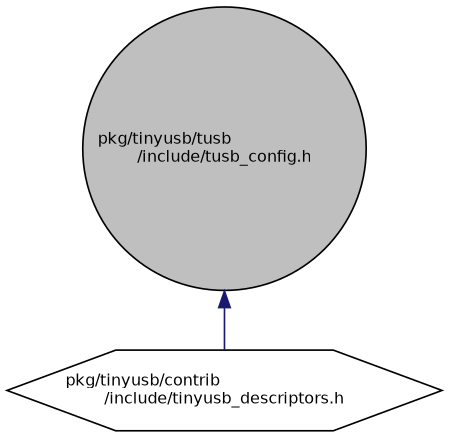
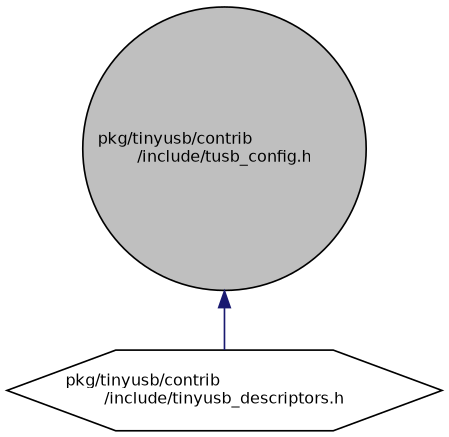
(224, 149) -> (224, 149)
